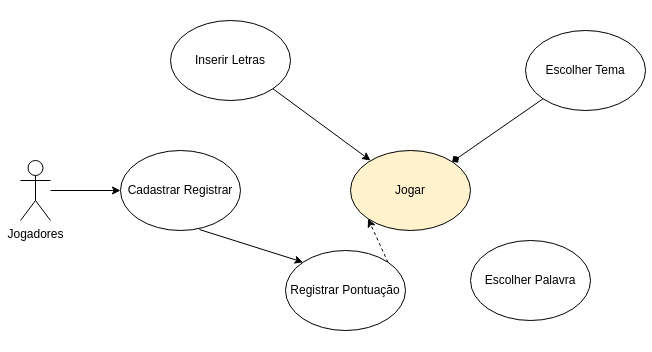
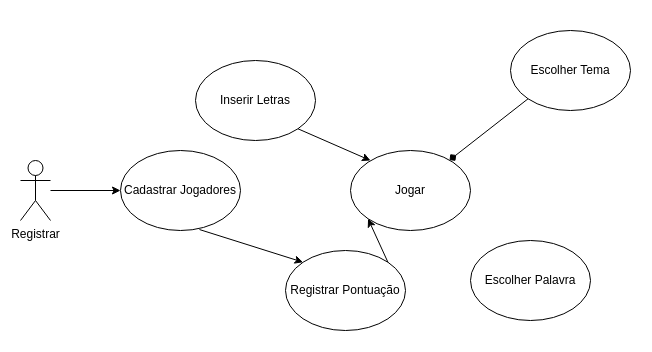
(231, 61) -> (256, 101)
(586, 71) -> (571, 71)
(181, 191) -> (181, 191)
(411, 191) -> (411, 191)
(36, 235) -> (36, 235)
(379, 243) -> (379, 243)
